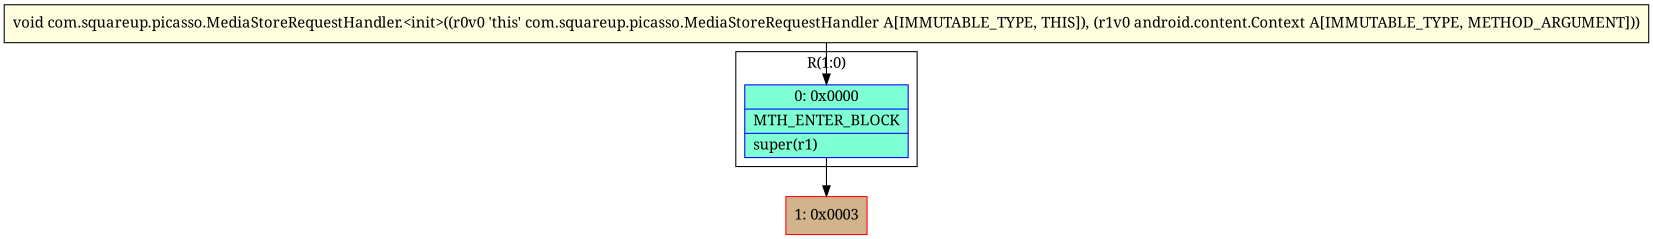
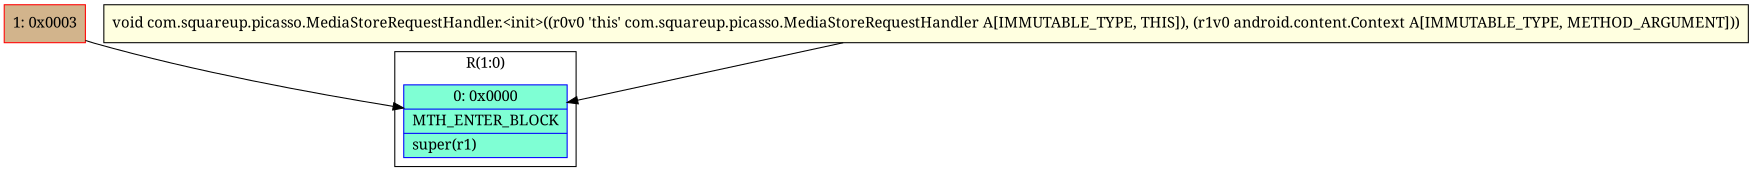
(826, 173) -> (238, 78)
